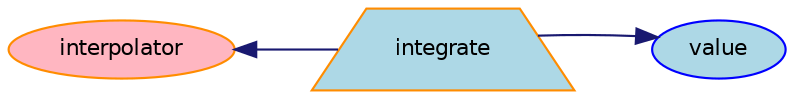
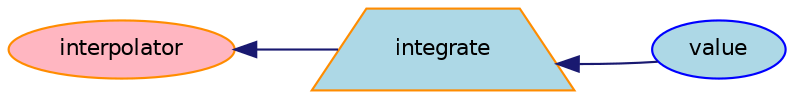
(587, 35) -> (619, 64)
